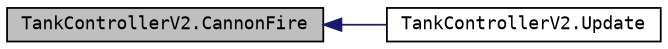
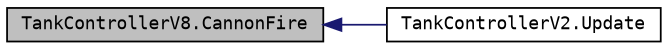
(165, 25) -> (165, 25)
